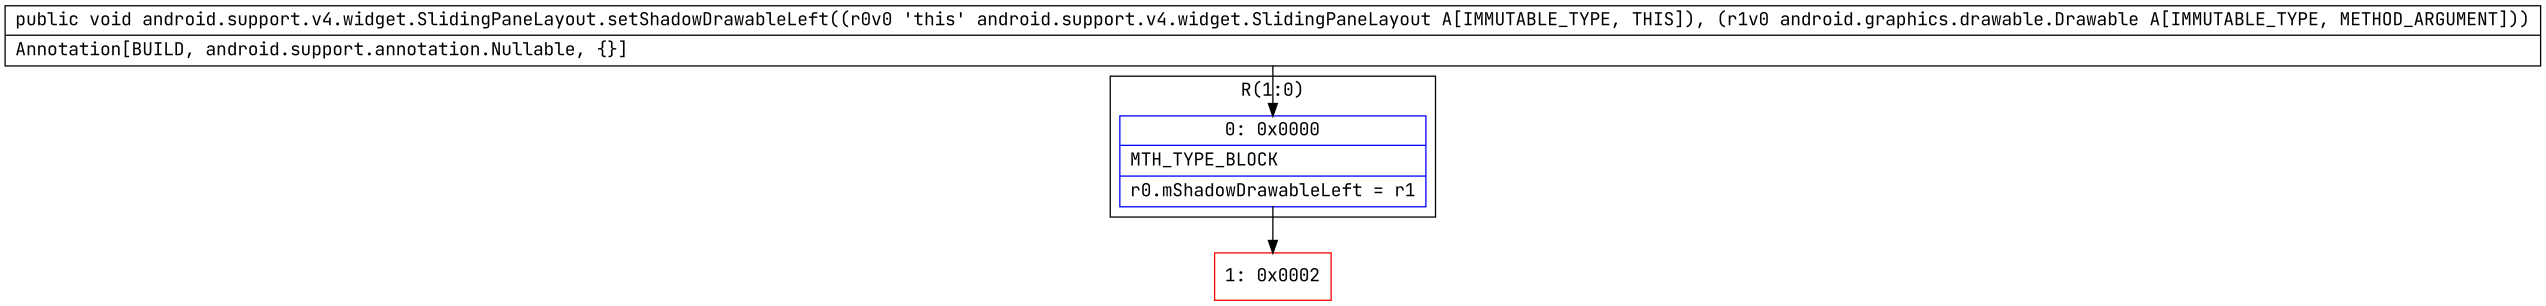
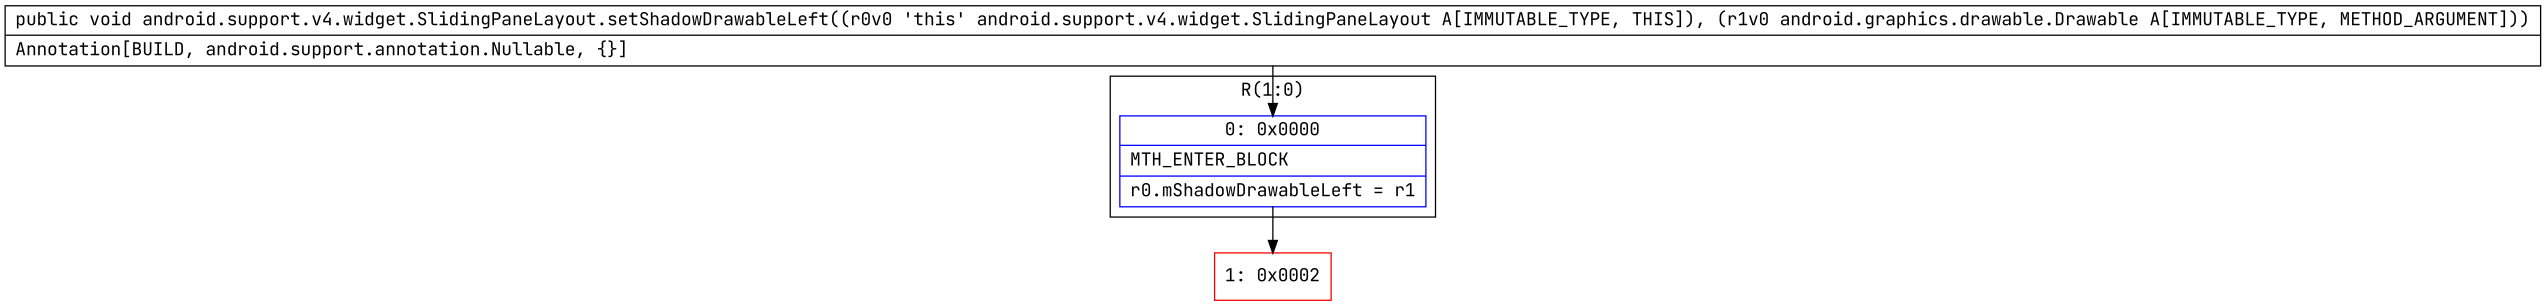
(1204, 160) -> (1209, 160)
